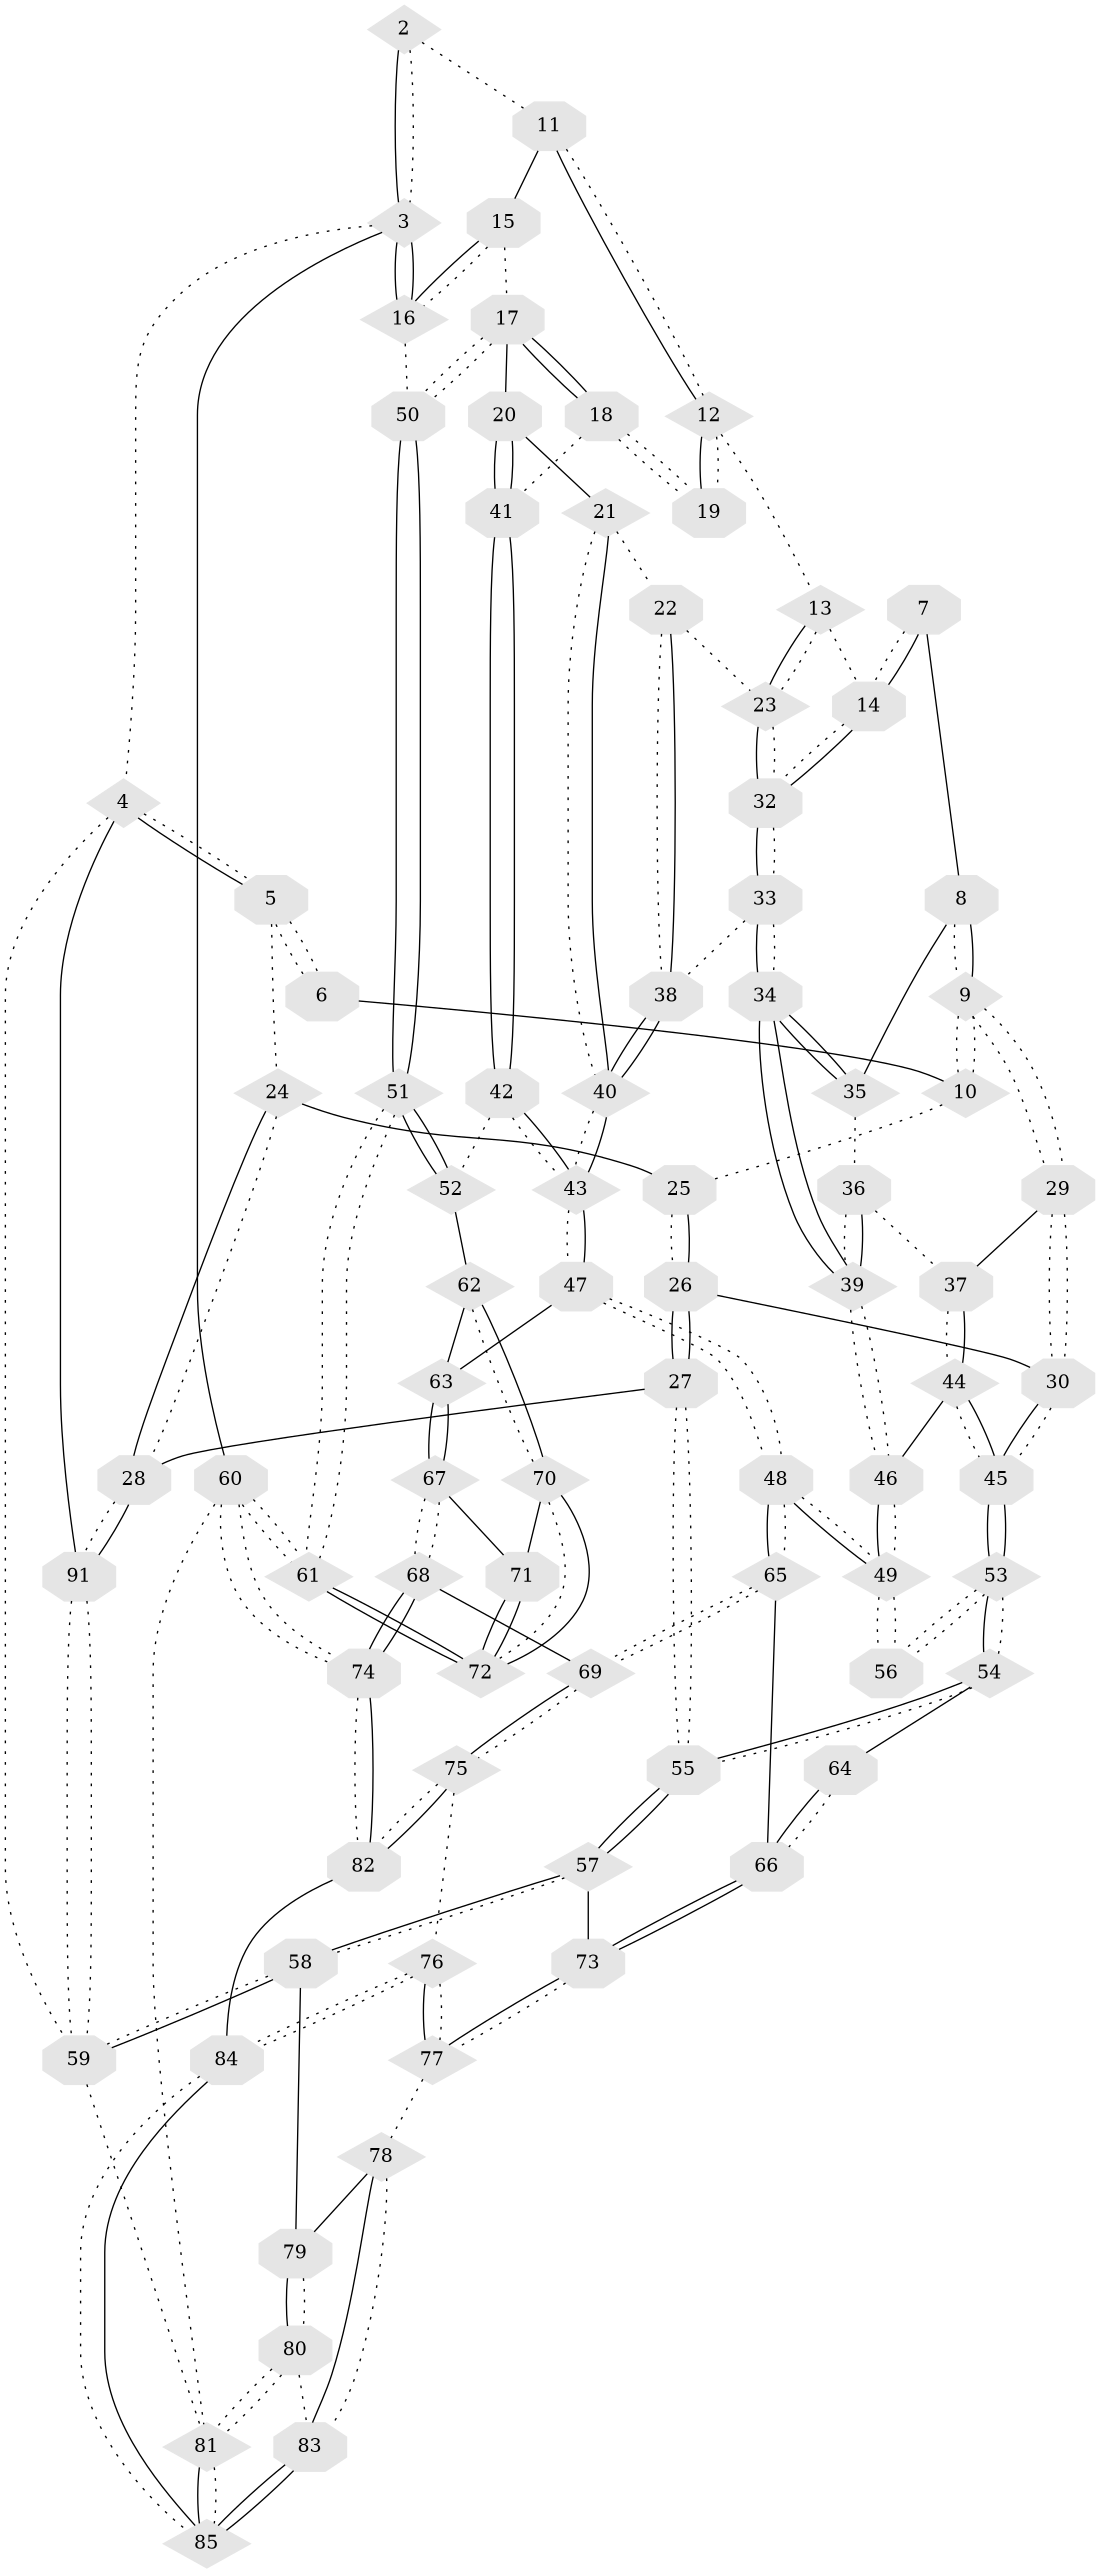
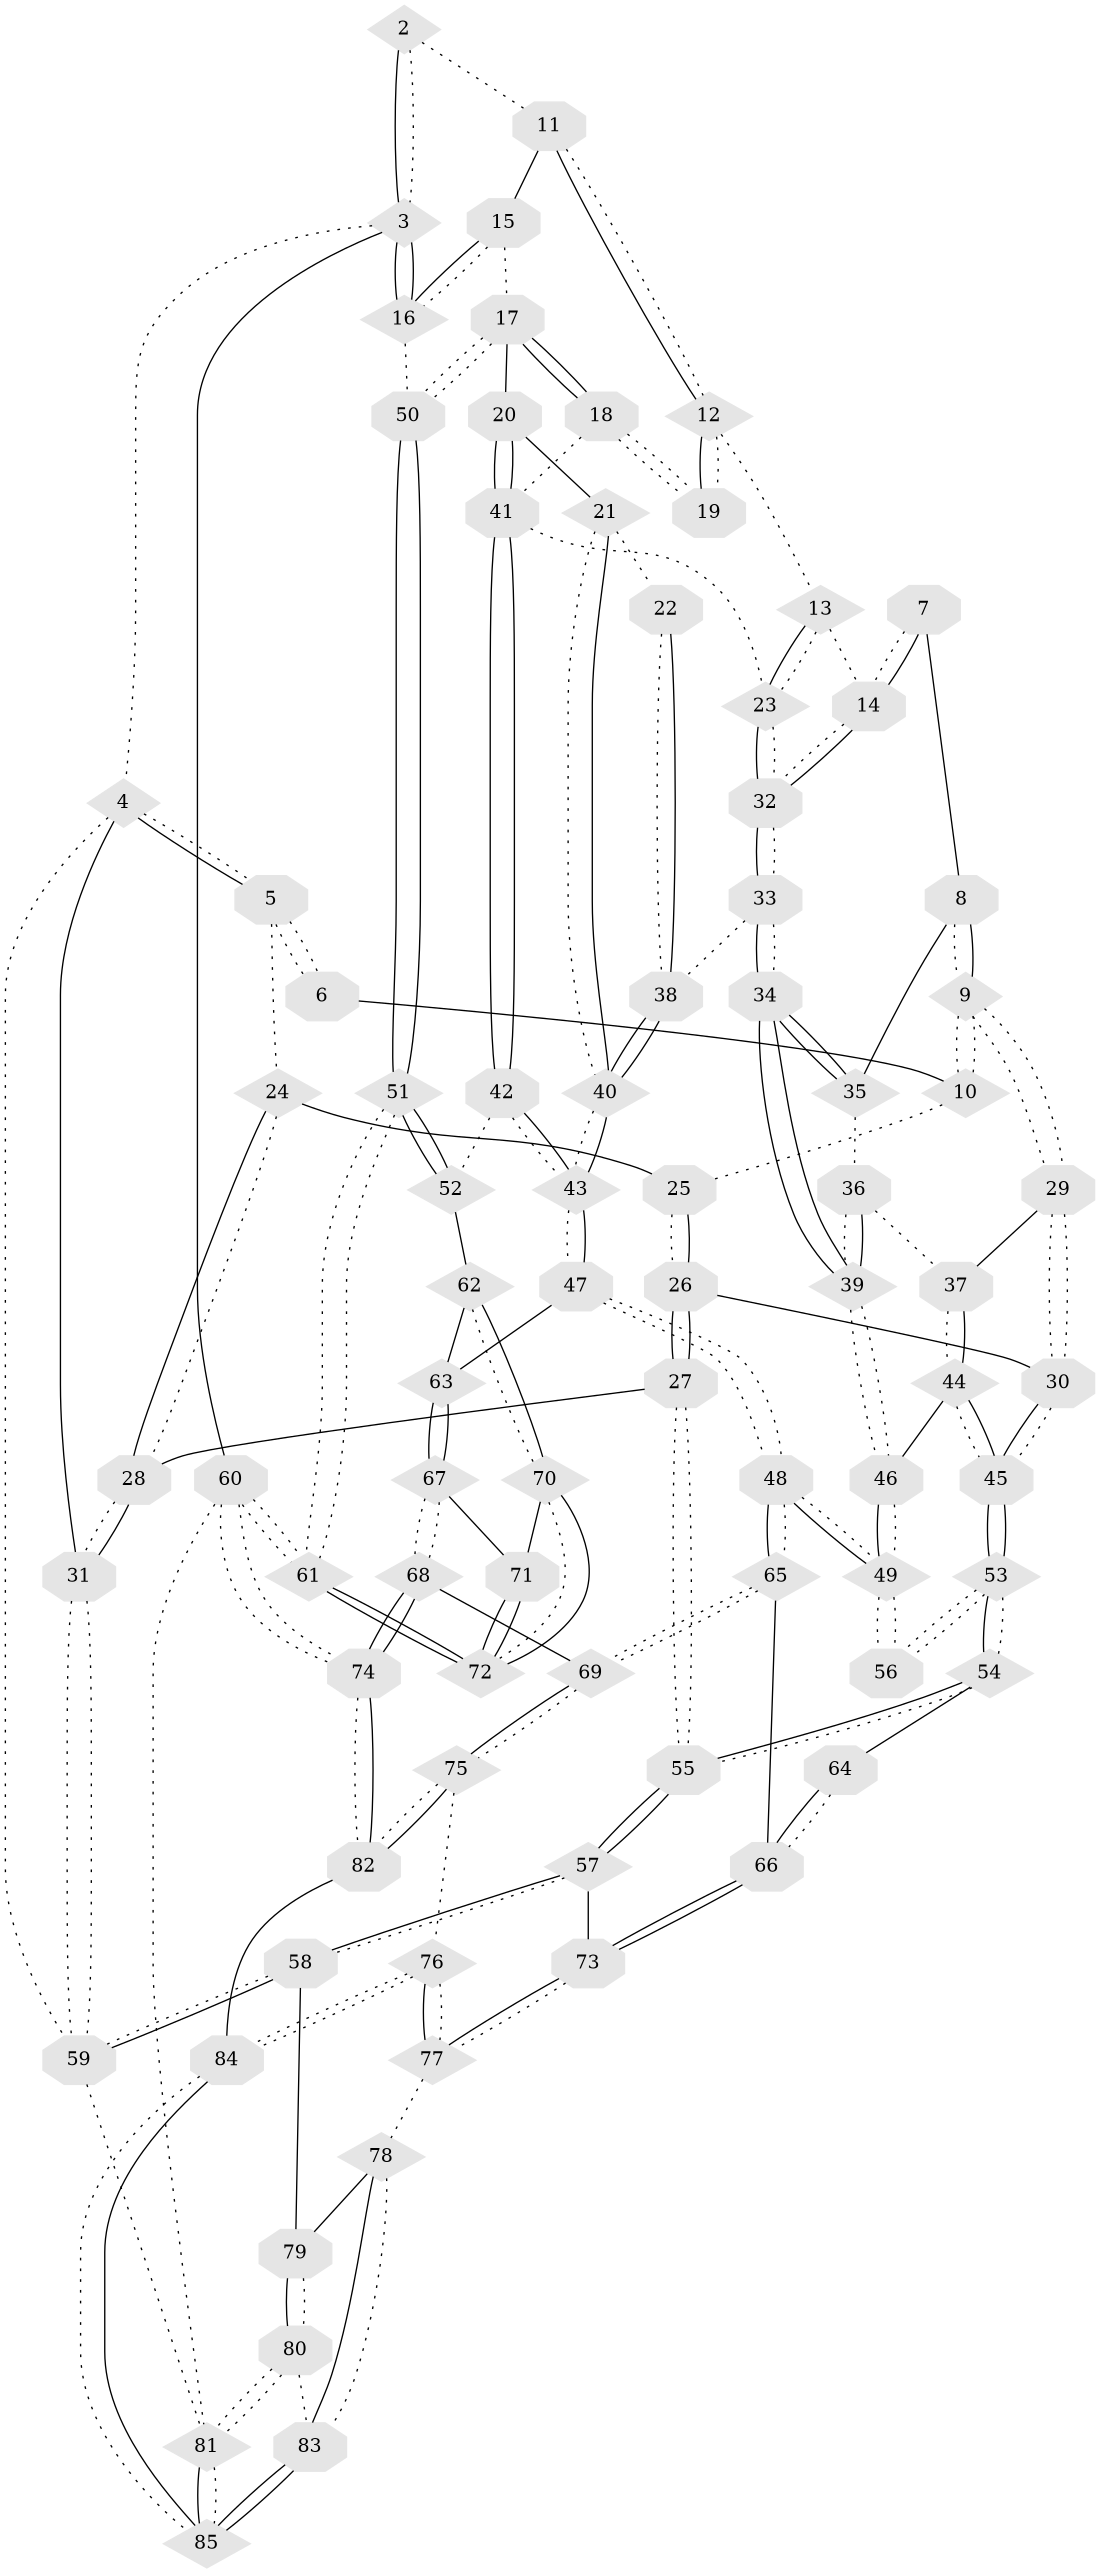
(718, 661) -> (679, 563)
(79, 1577) -> (79, 1577)
